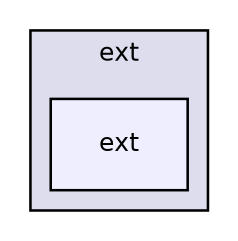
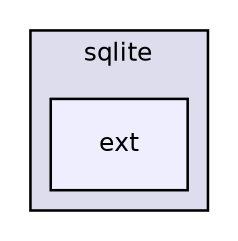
(119, 55) -> (119, 55)
